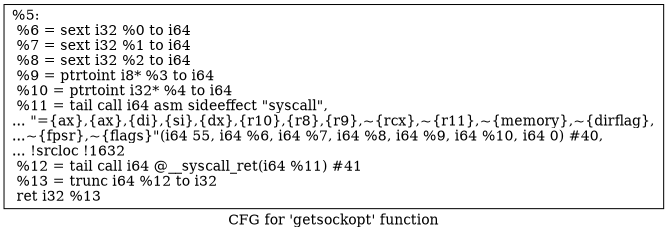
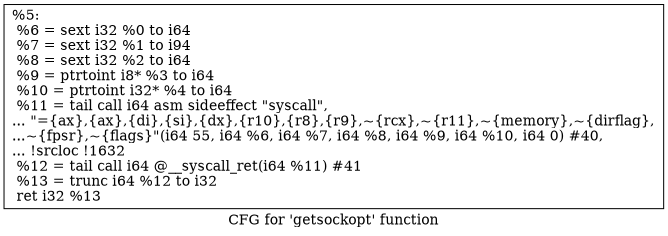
(102, 46) -> (102, 46)
